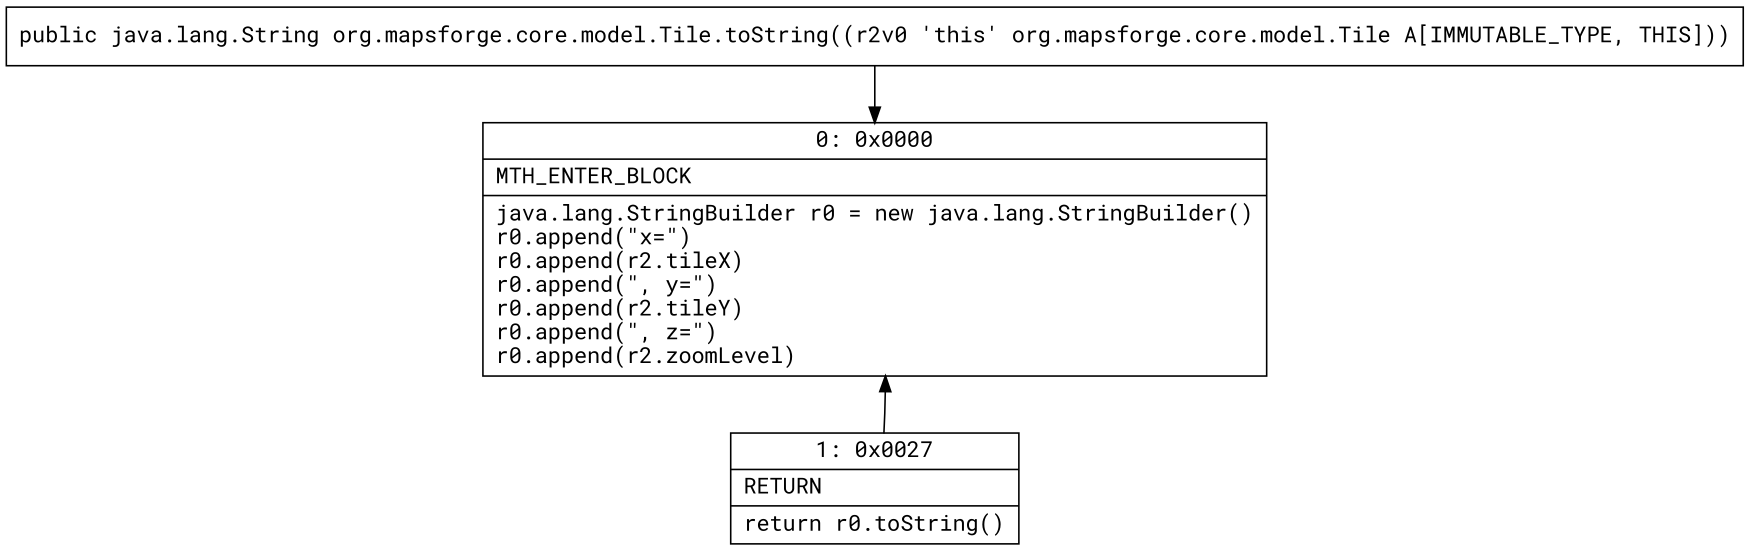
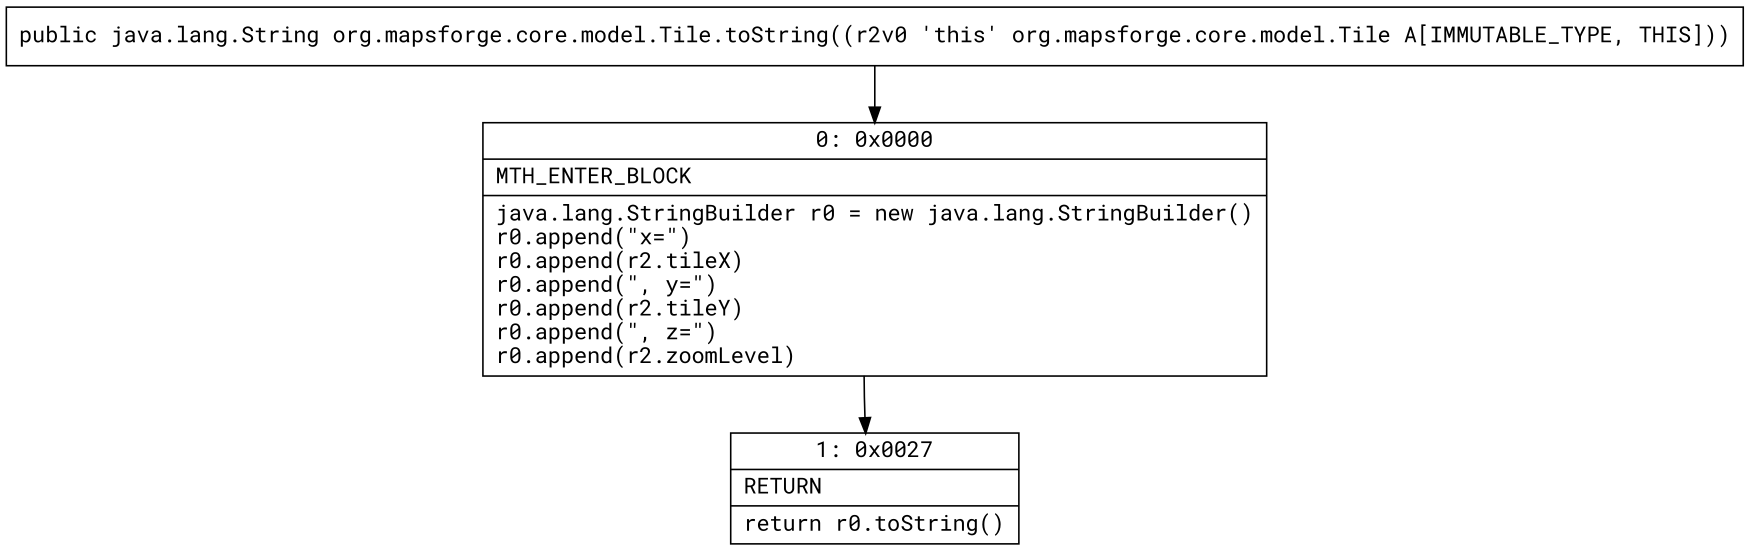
(885, 413) -> (864, 397)
